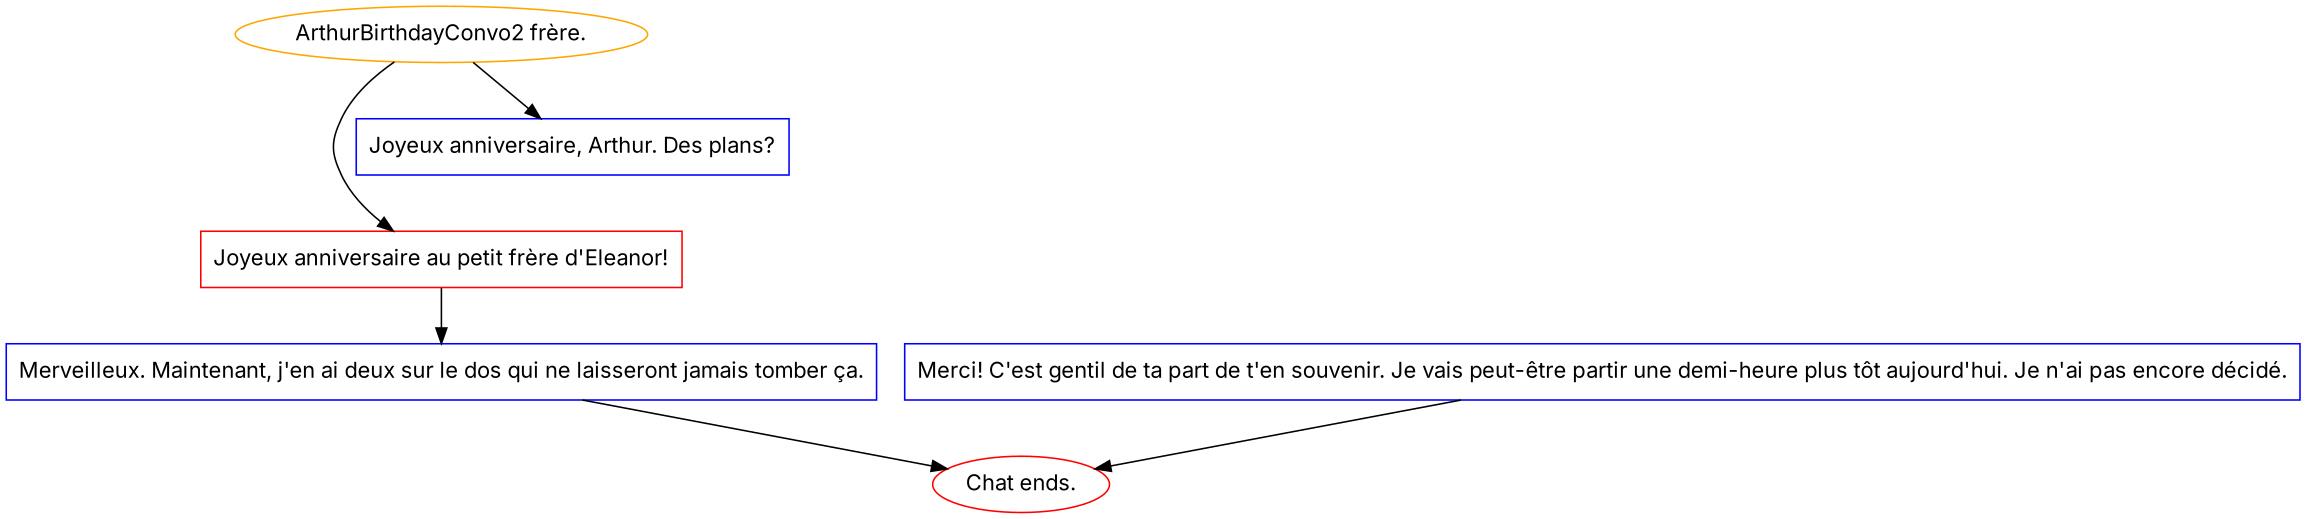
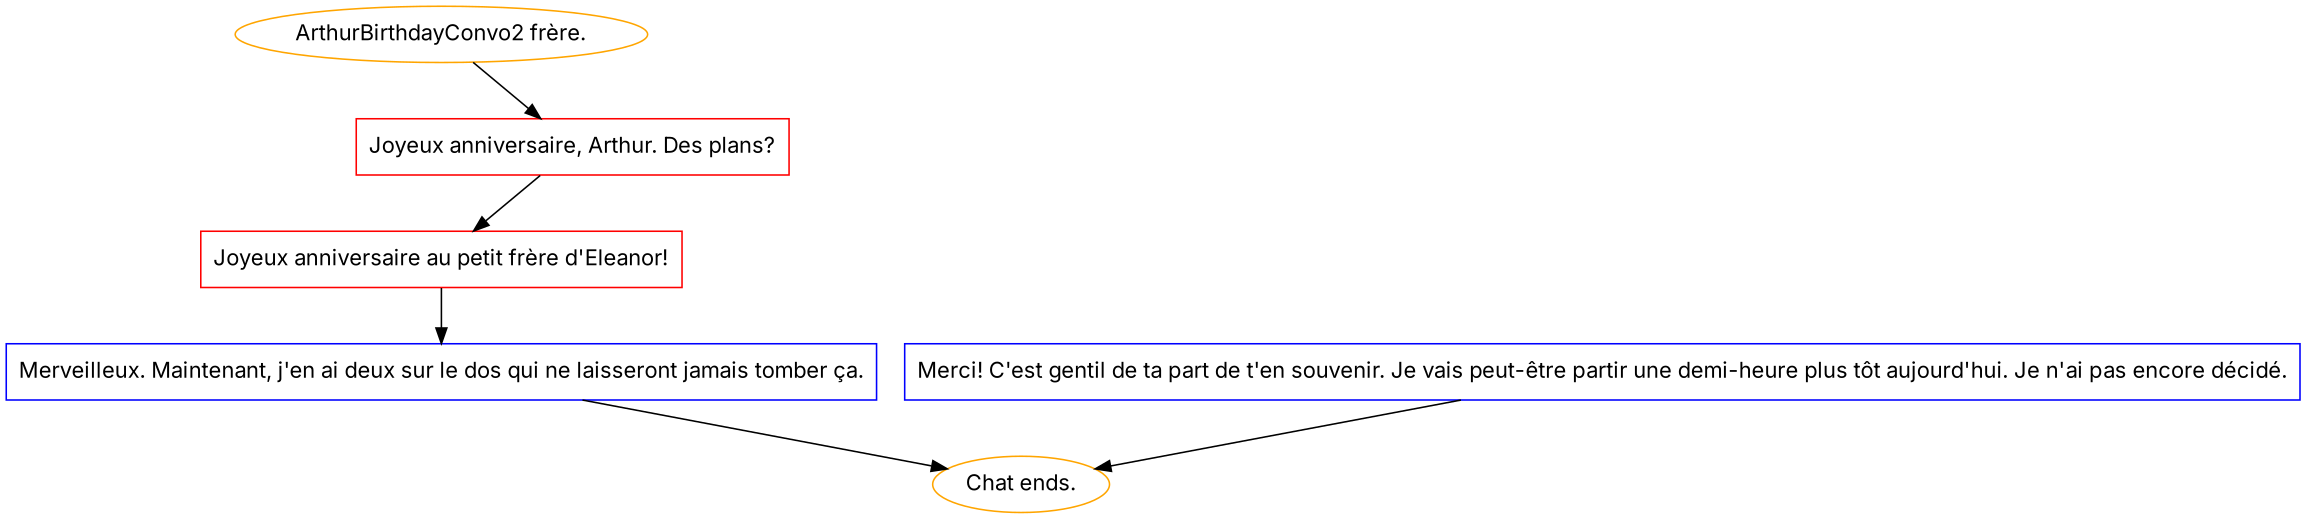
(334, 138) -> (513, 198)
(573, 147) -> (573, 147)
(1021, 484) -> (1021, 484)
